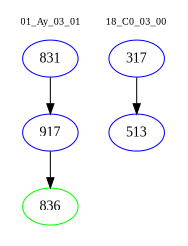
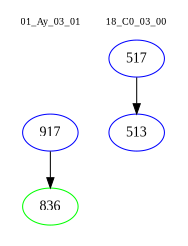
(50, 59) -> none
(137, 59) -> (137, 59)
